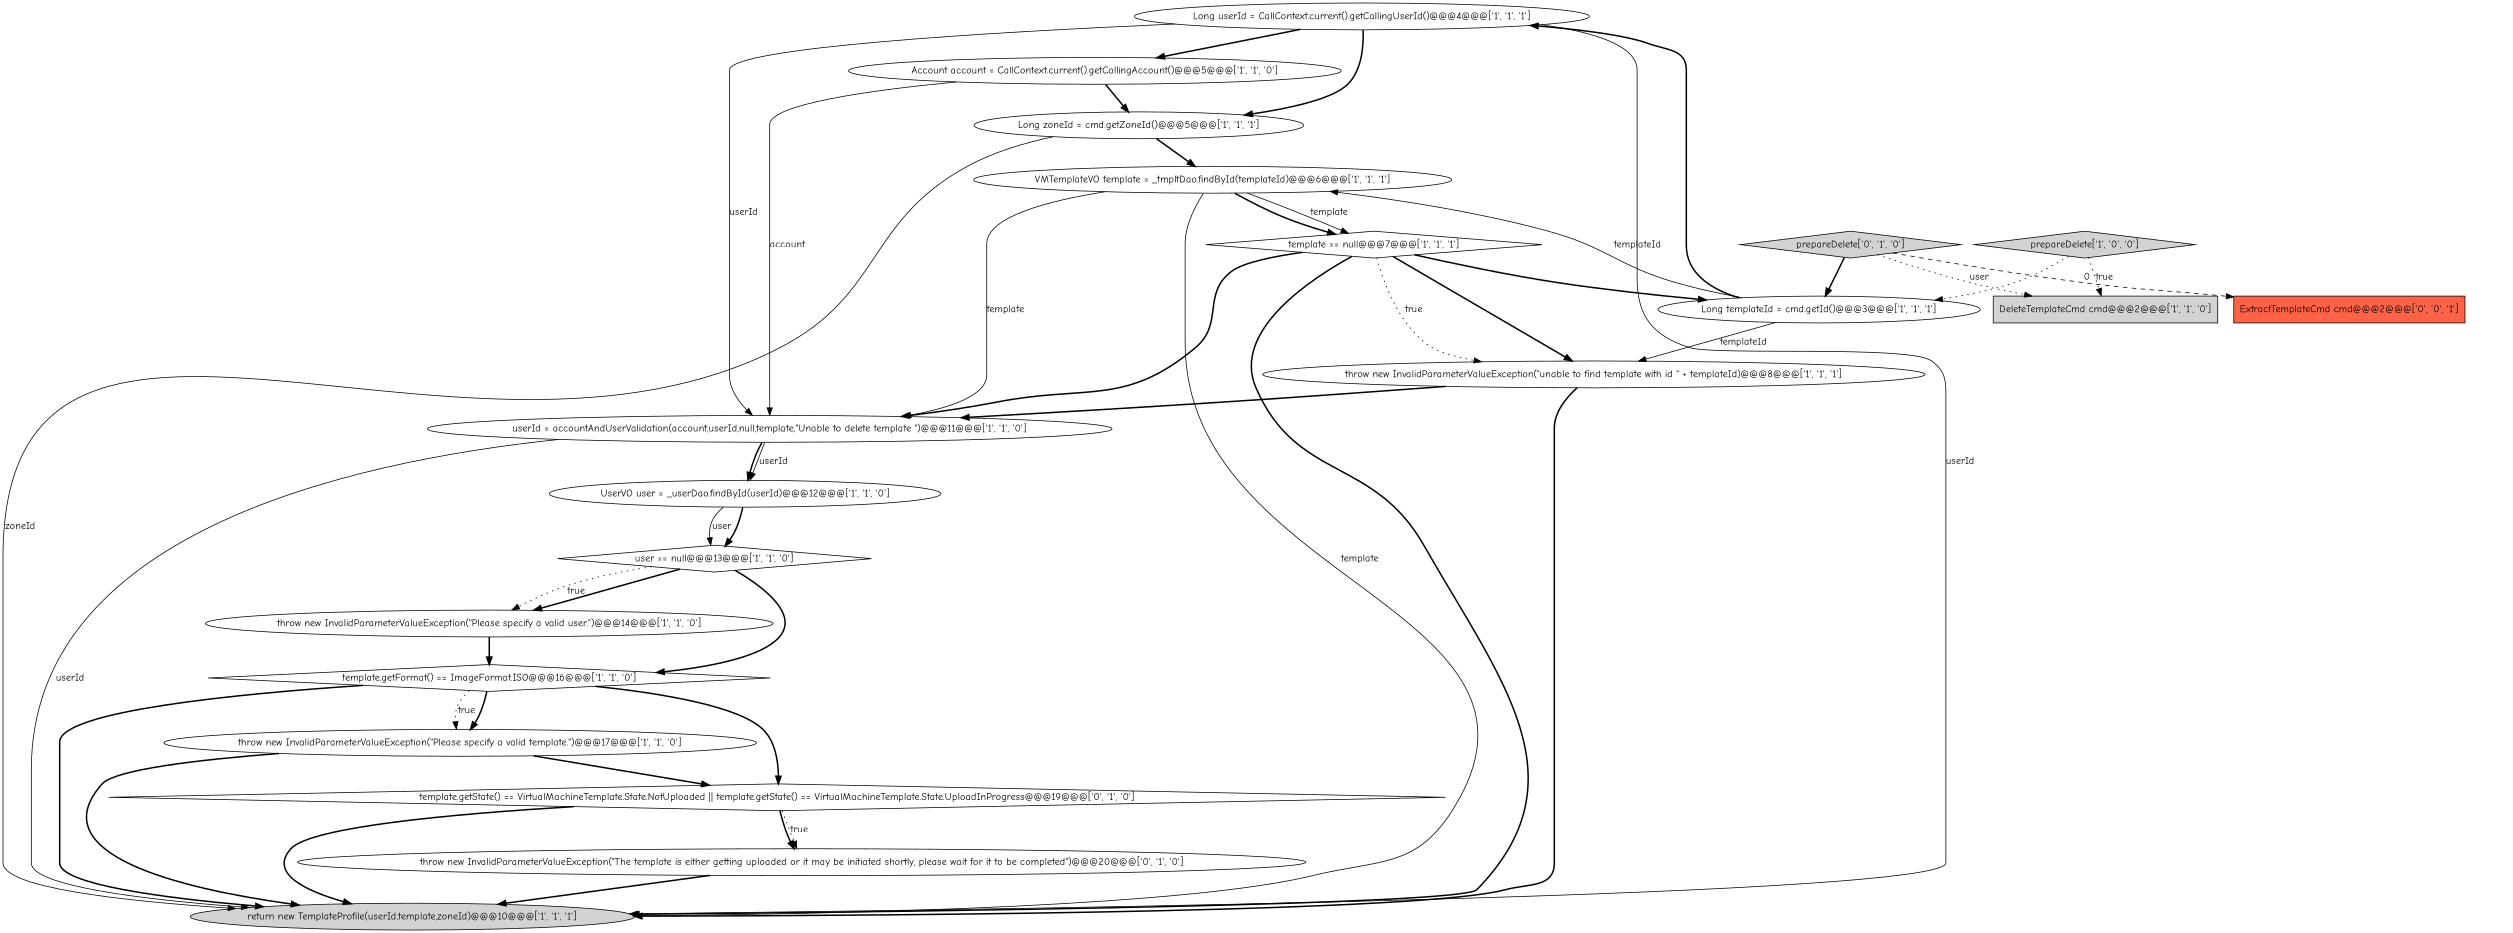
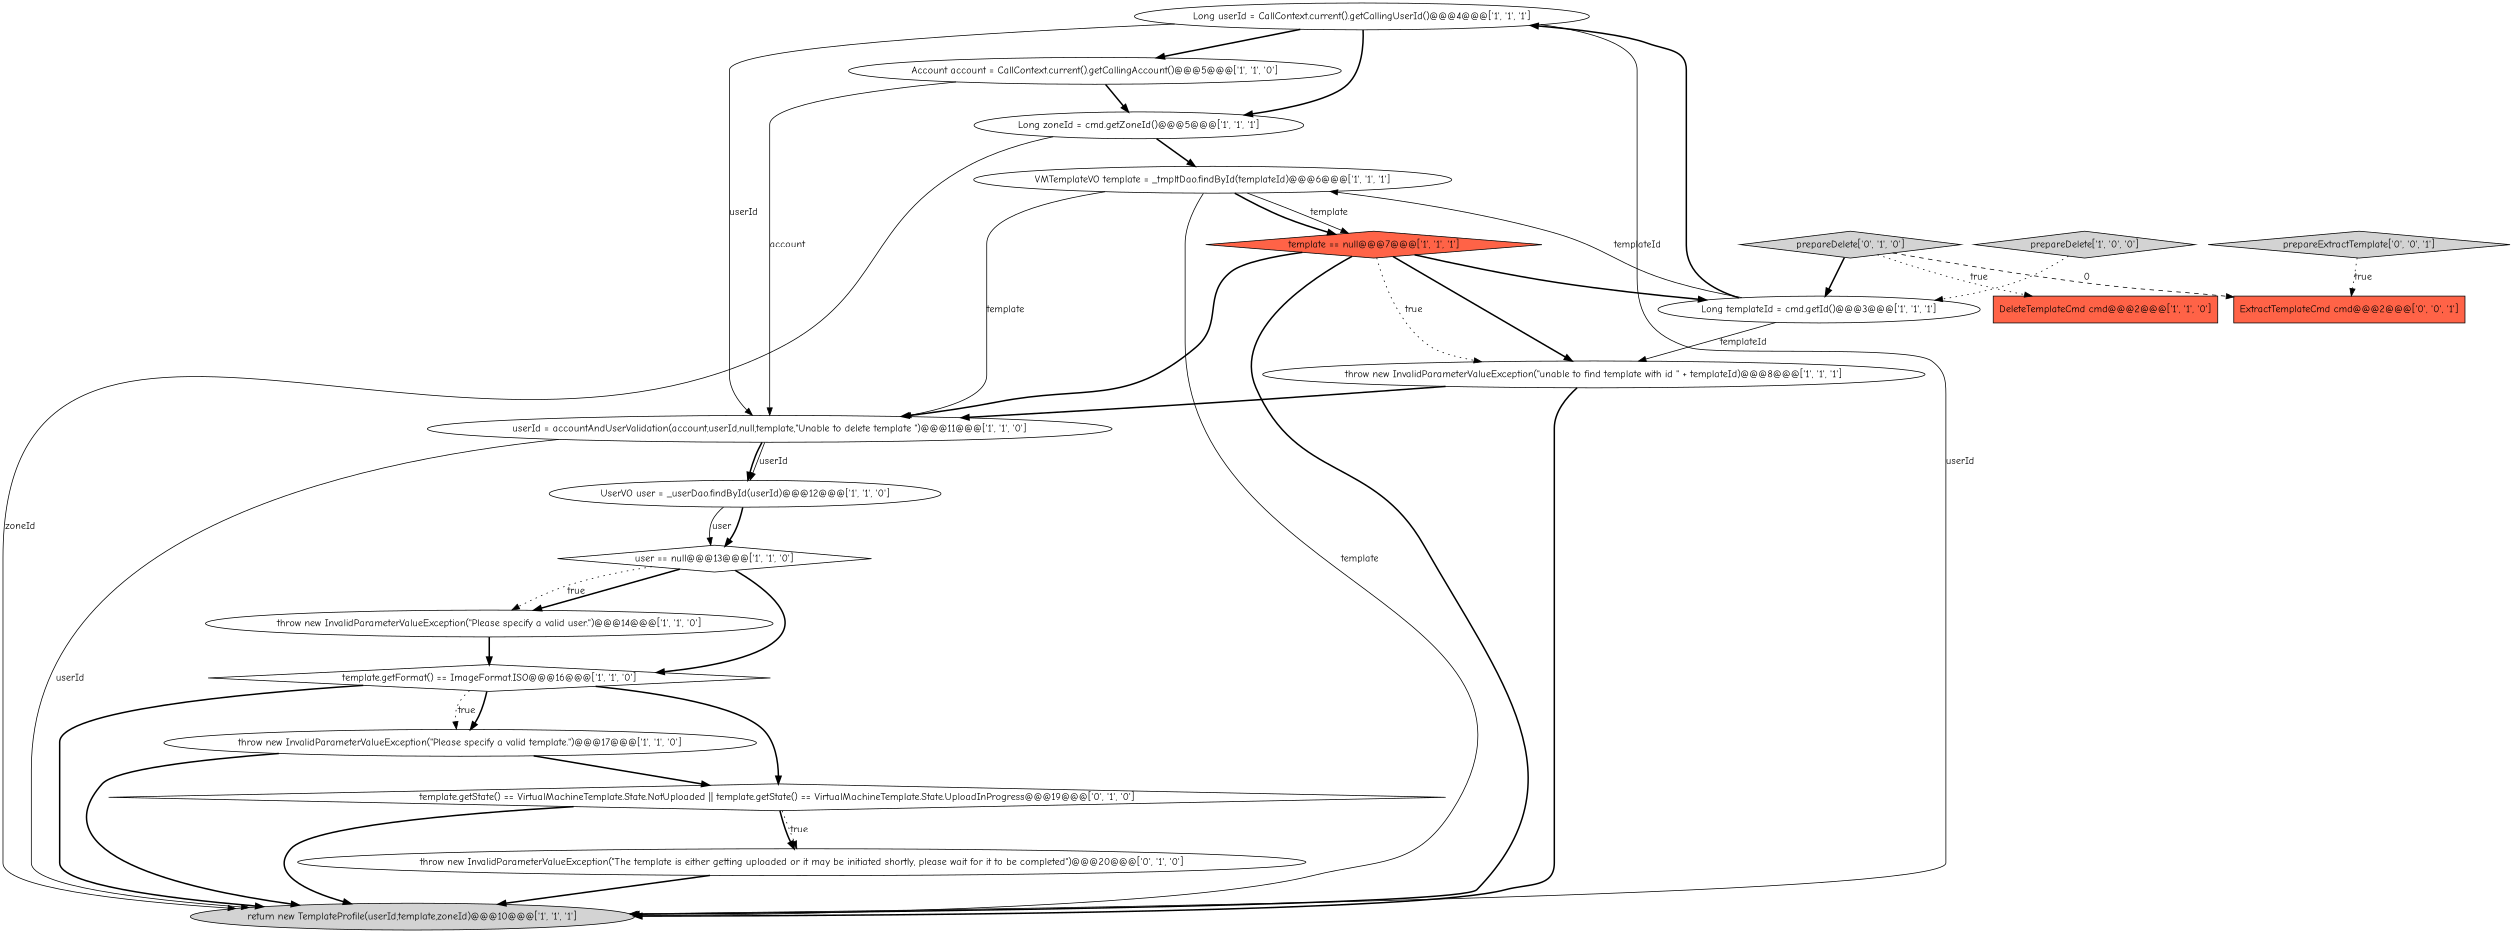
(1374, 245) -> (1374, 245)
none -> (2359, 245)
(2094, 273) -> none
(1979, 277) -> (1979, 277)
(2105, 310) -> (2105, 310)
